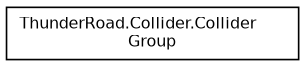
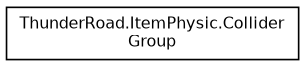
(153, 33) -> (153, 33)
